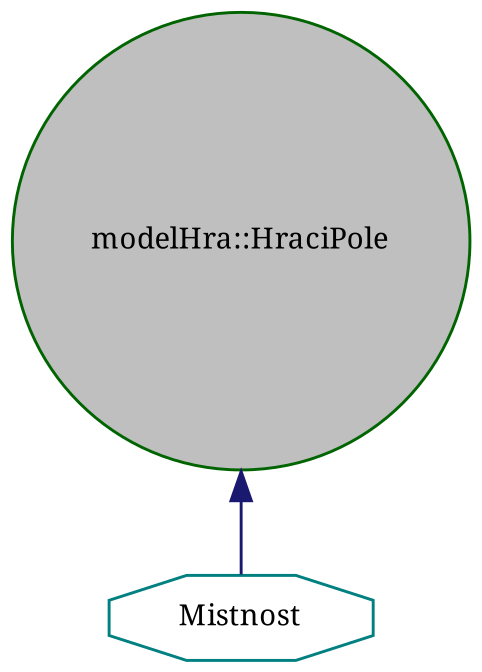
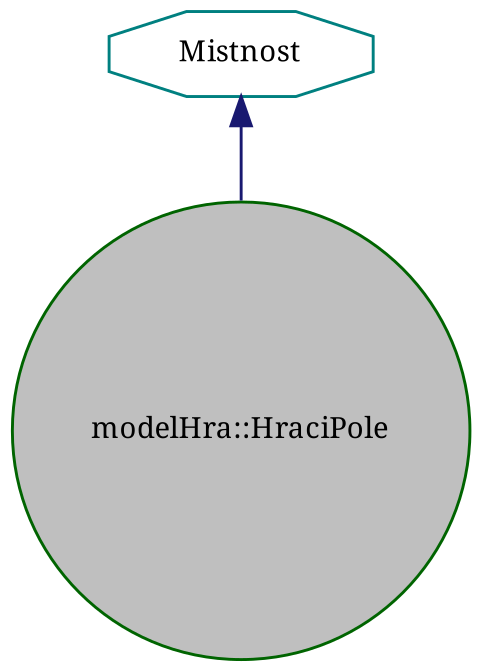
(241, 538) -> (241, 163)
